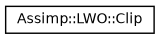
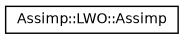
(80, 20) -> (92, 20)
